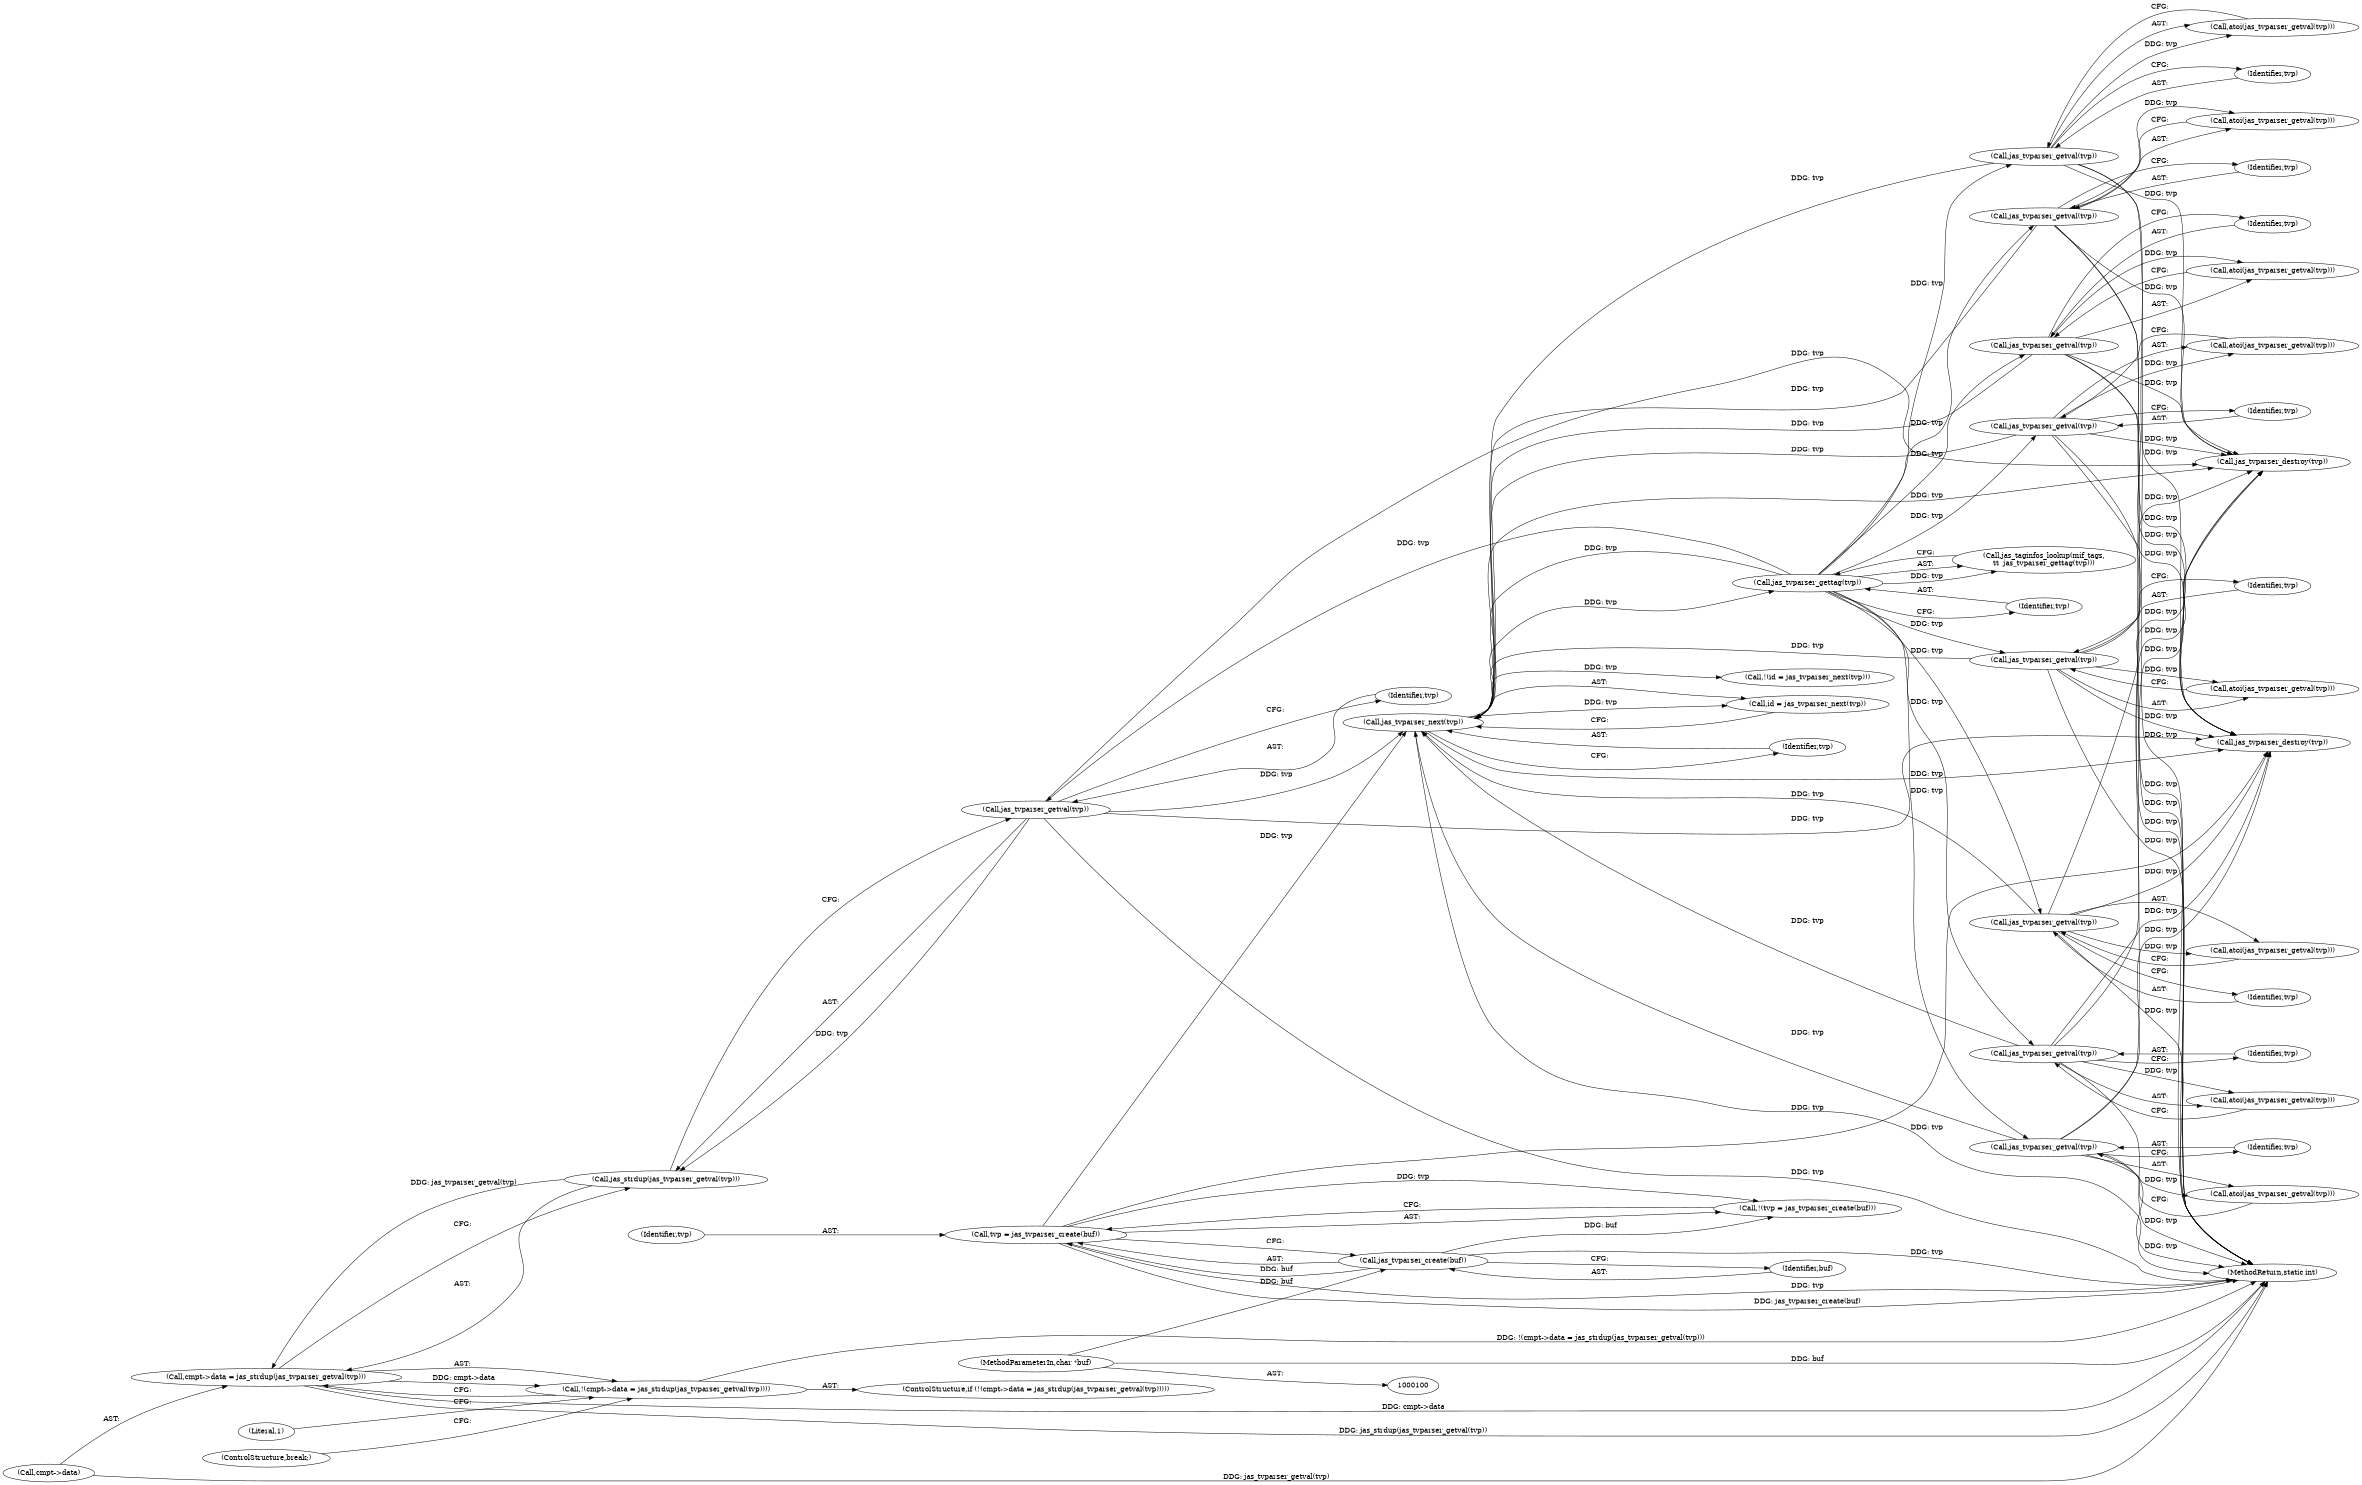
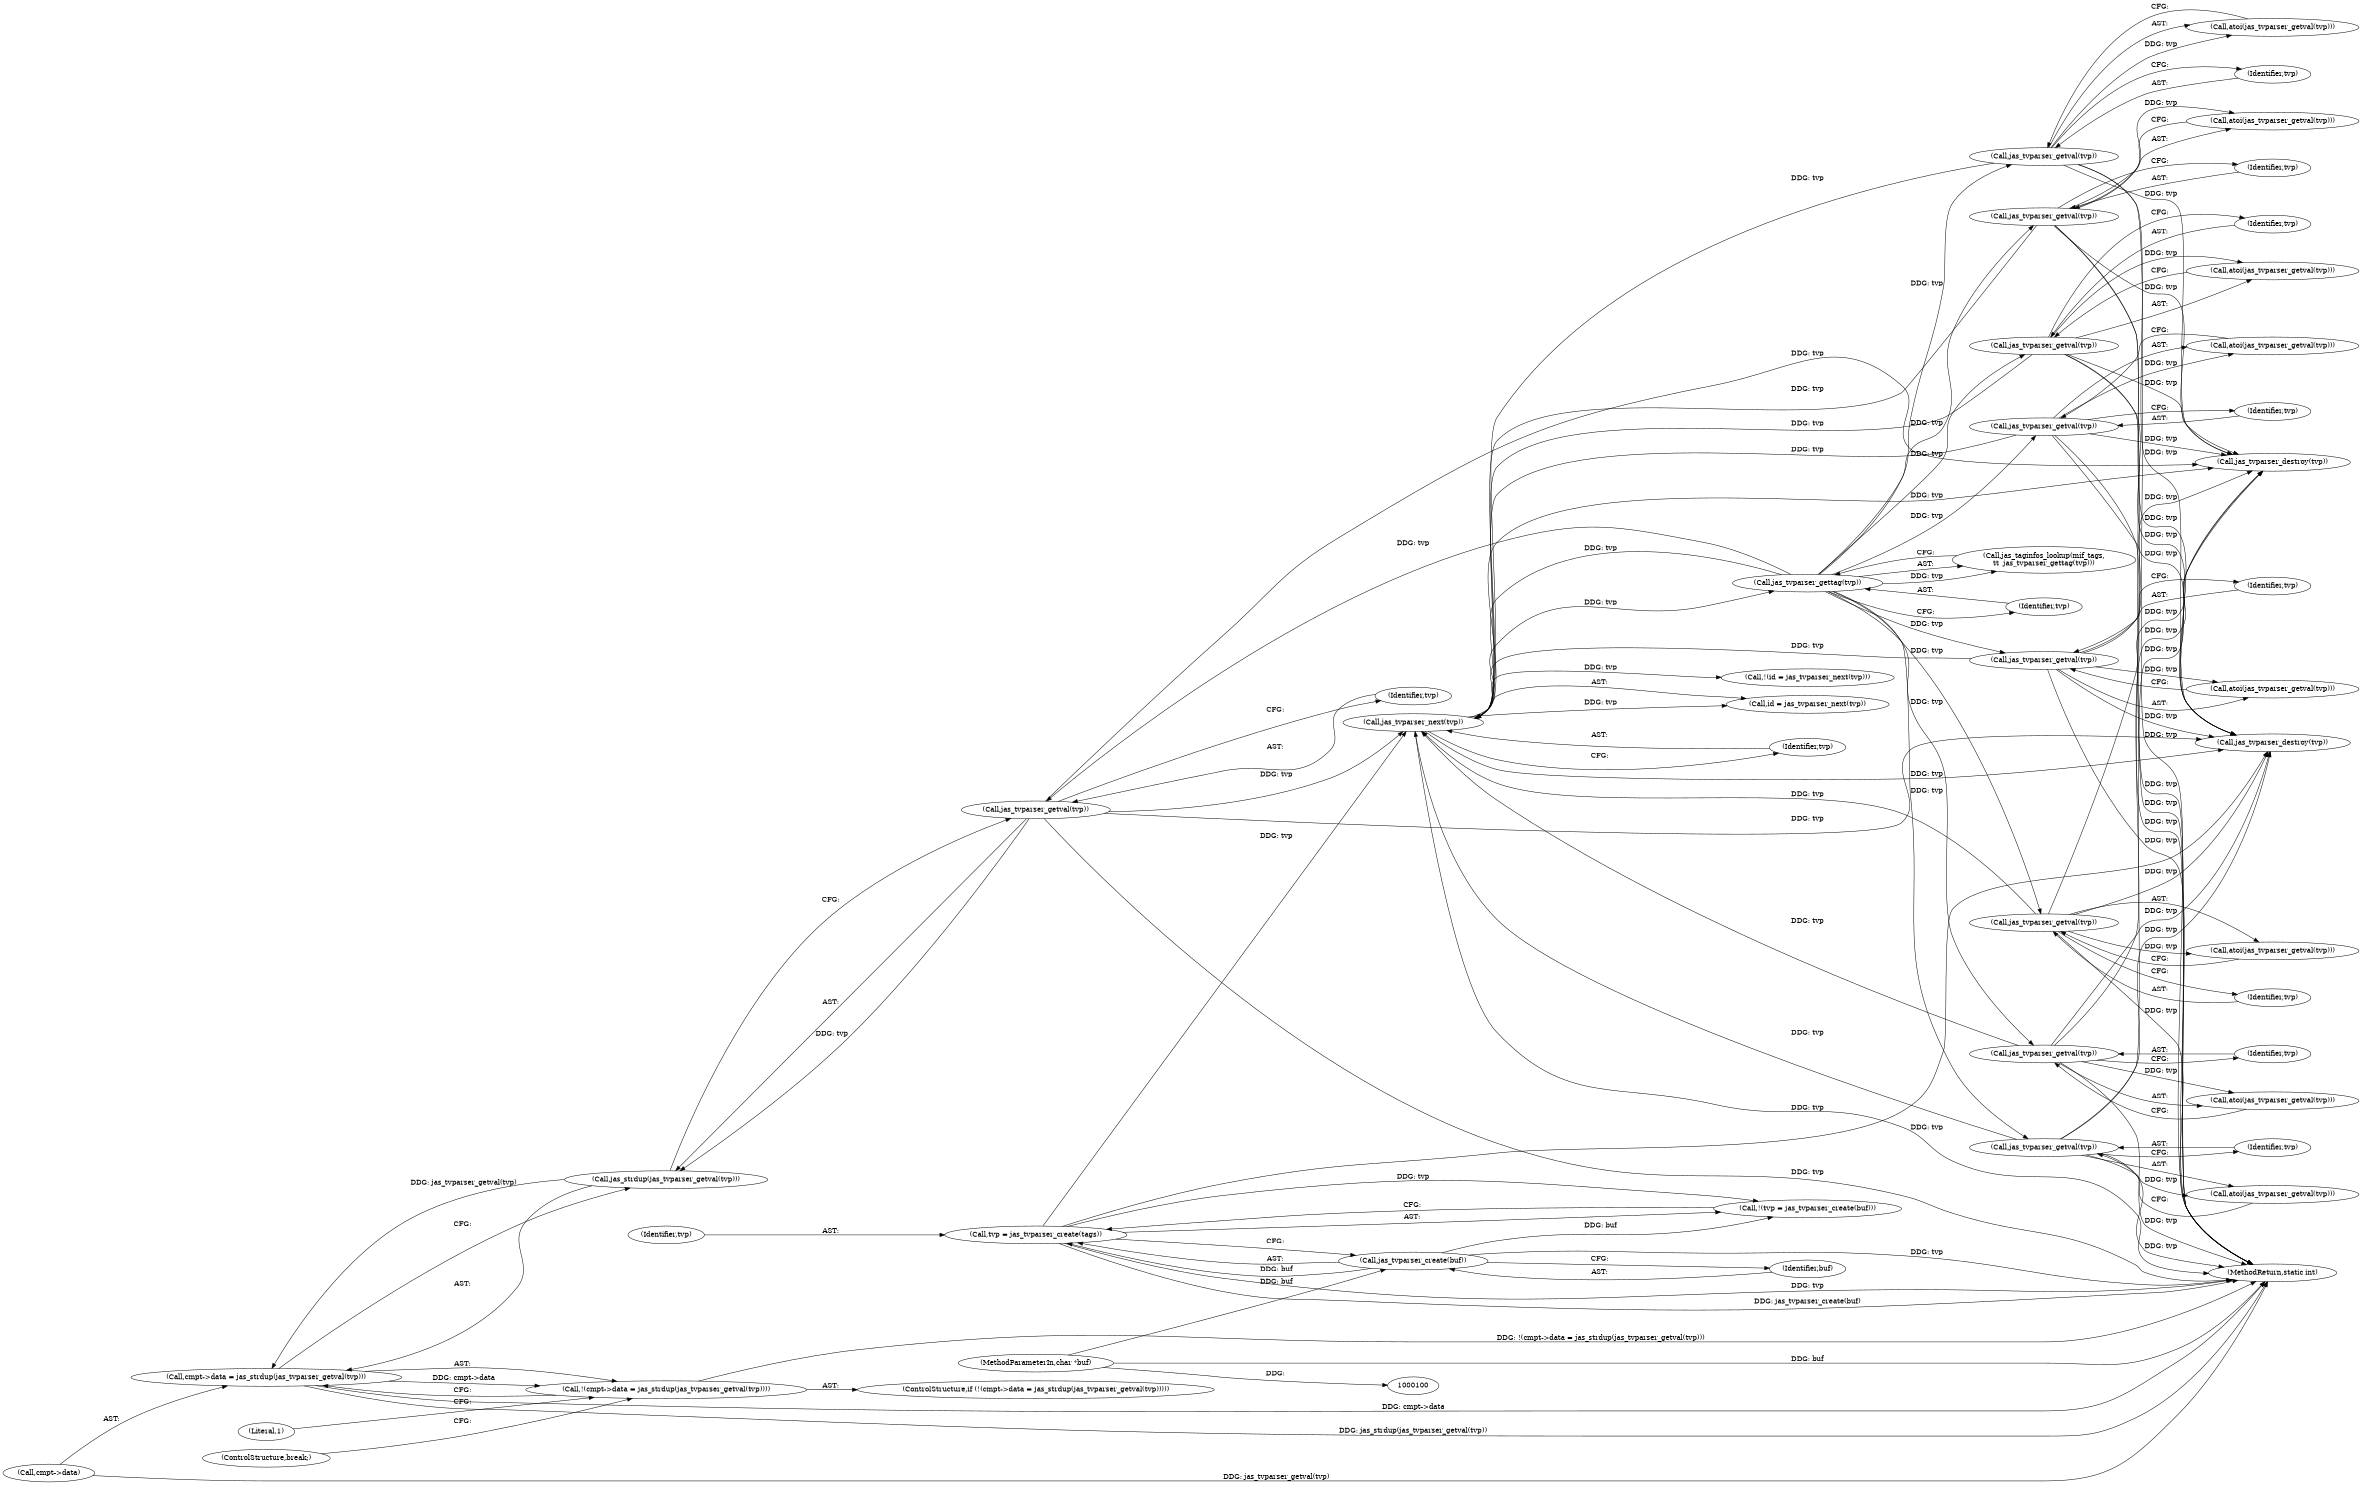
(1628, 729) -> none
(1036, 1235) -> (1036, 1235)
(1276, 1374) -> (1276, 1374)
